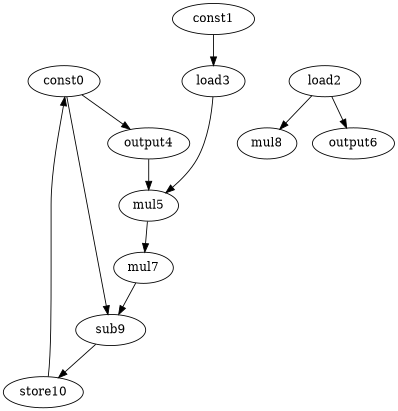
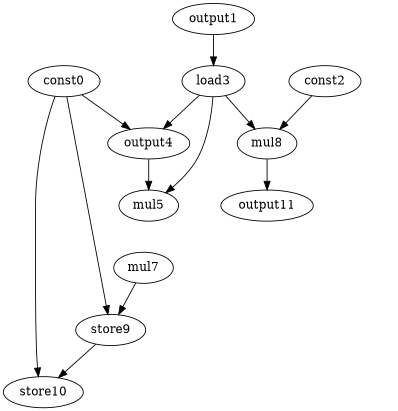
(214, 19) -> (214, 19)
(325, 81) -> (325, 81)
none -> (185, 109)
none -> (237, 109)
(353, 143) -> none
none -> (267, 206)
(146, 232) -> none
(51, 241) -> (36, 231)
(111, 330) -> (111, 330)
